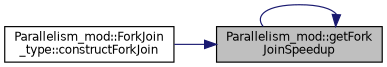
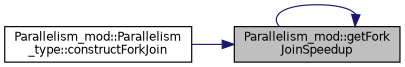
(89, 44) -> (98, 44)
